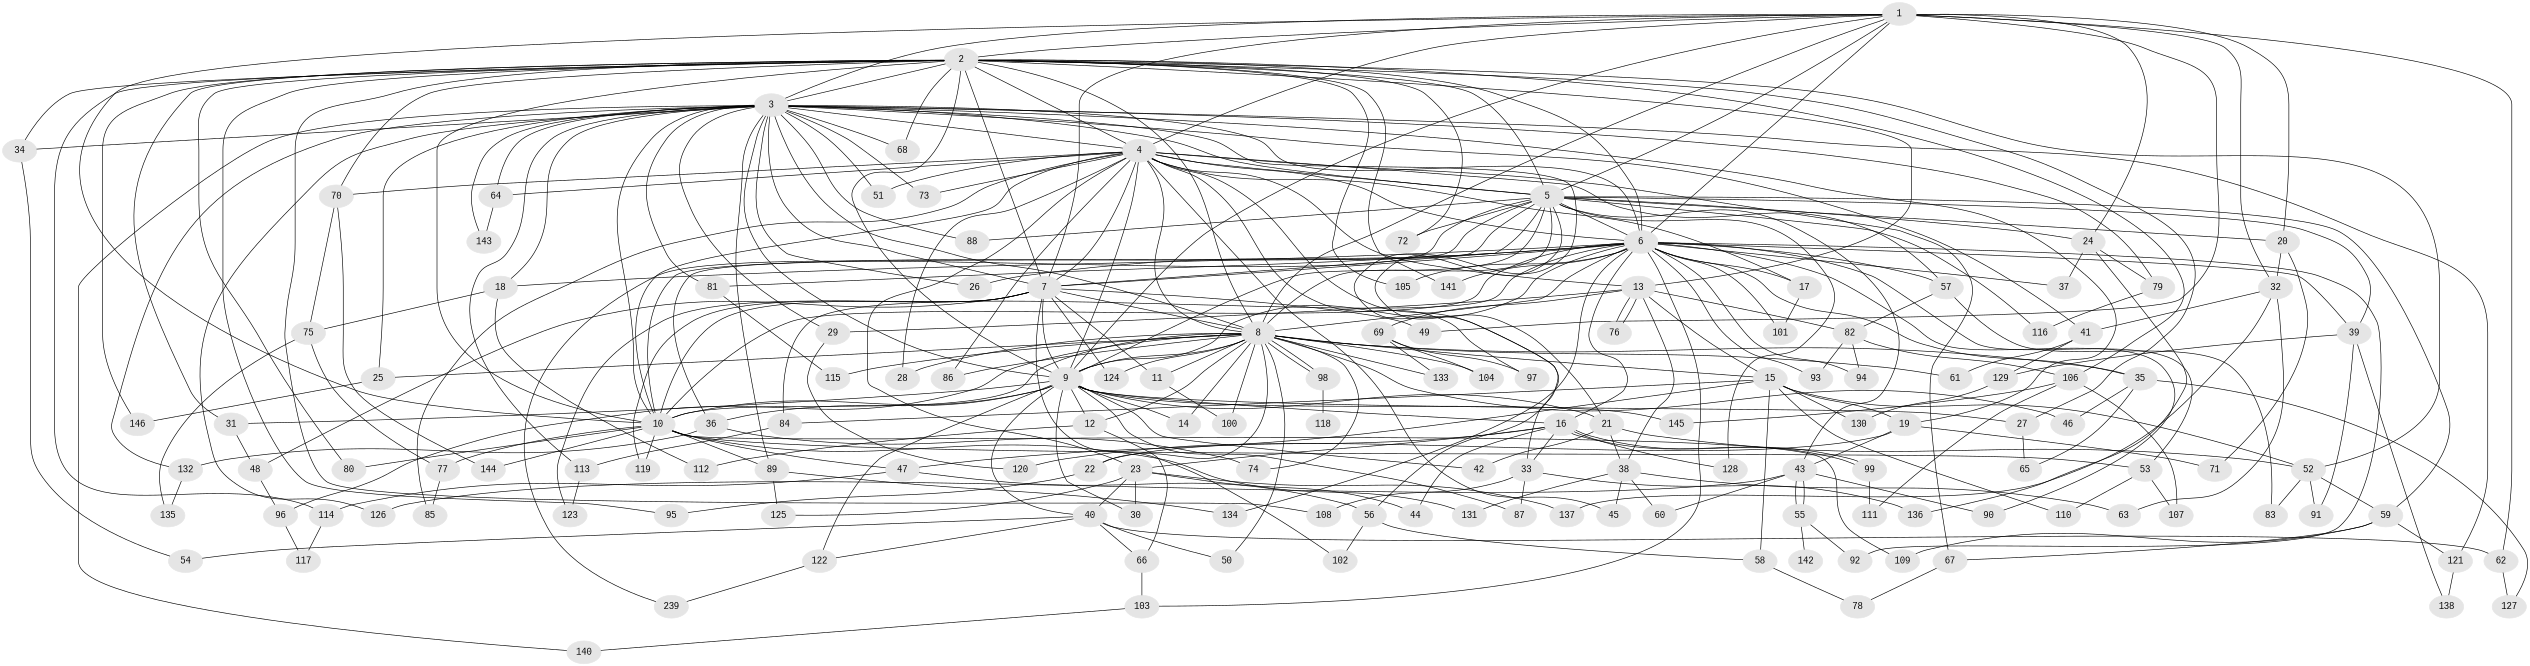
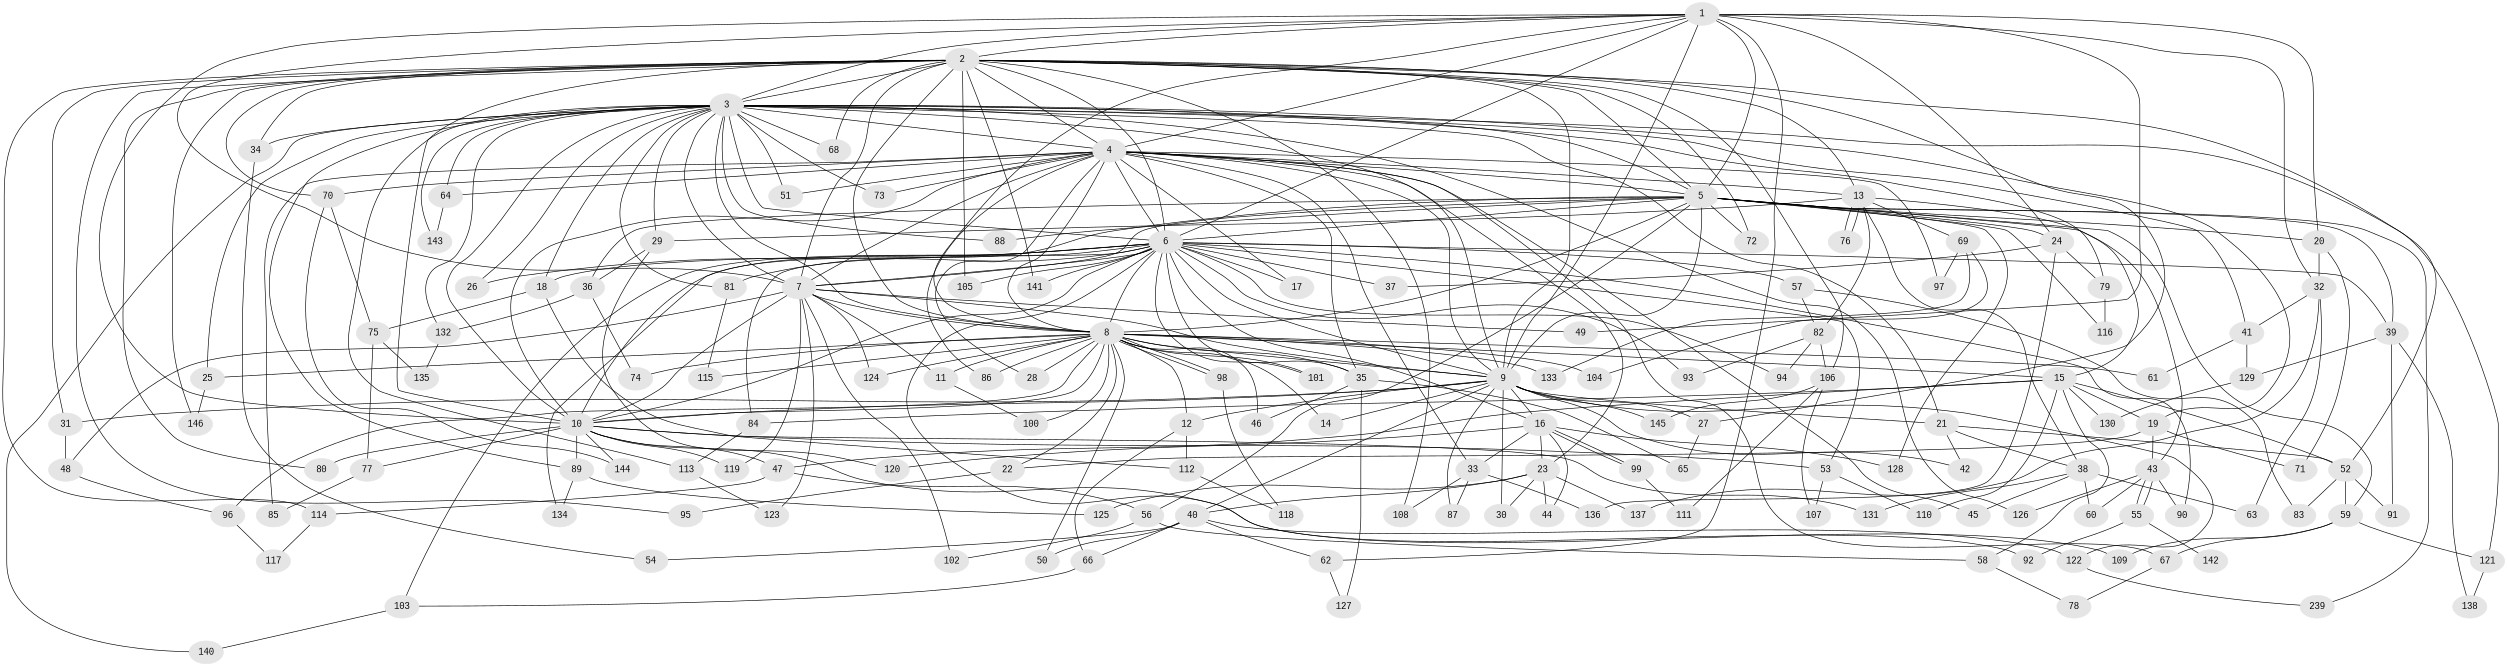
(1578, 187) -> (1299, 206)
(1792, 310) -> (1211, 356)
(890, 406) -> (630, 260)
none -> (1235, 492)
